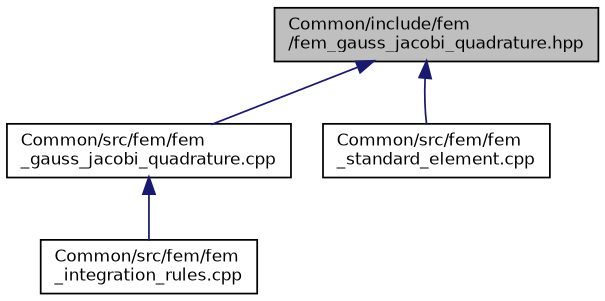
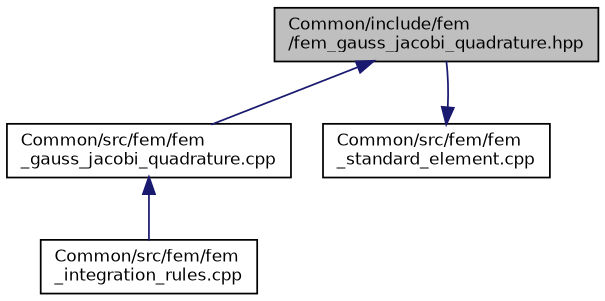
(425, 101) -> (448, 84)
